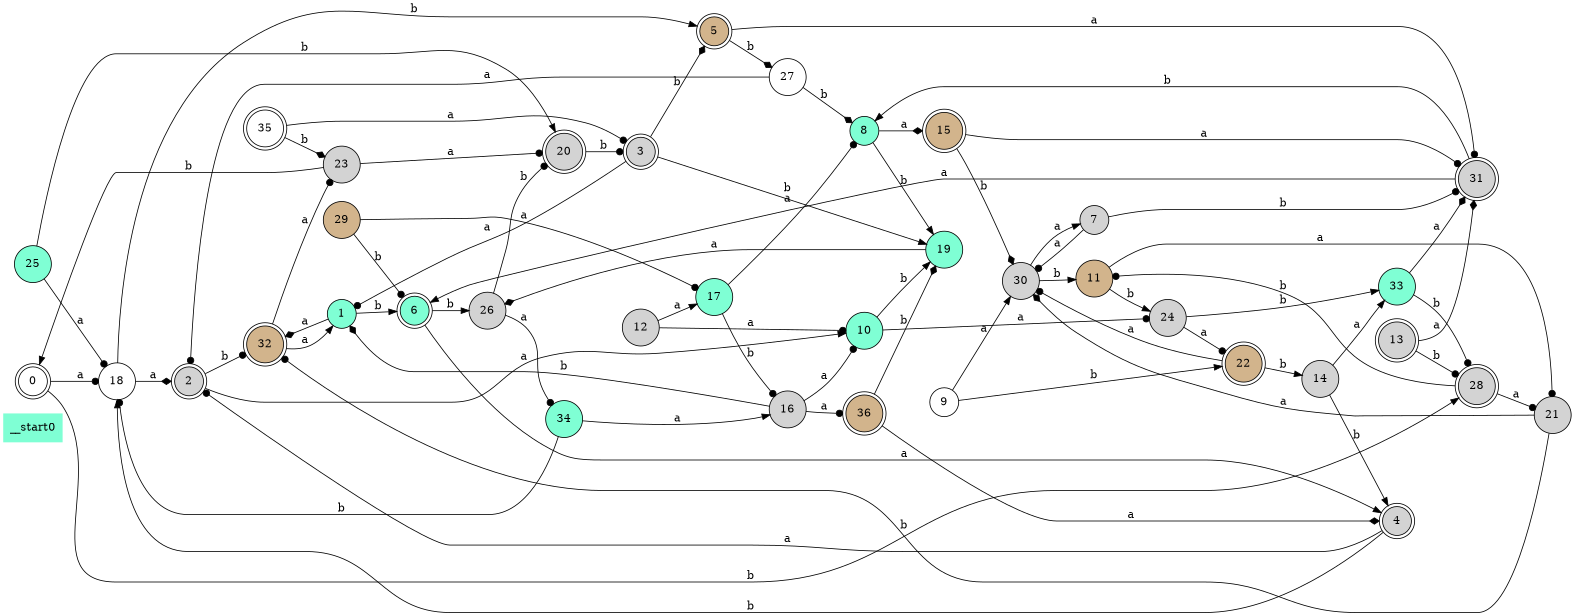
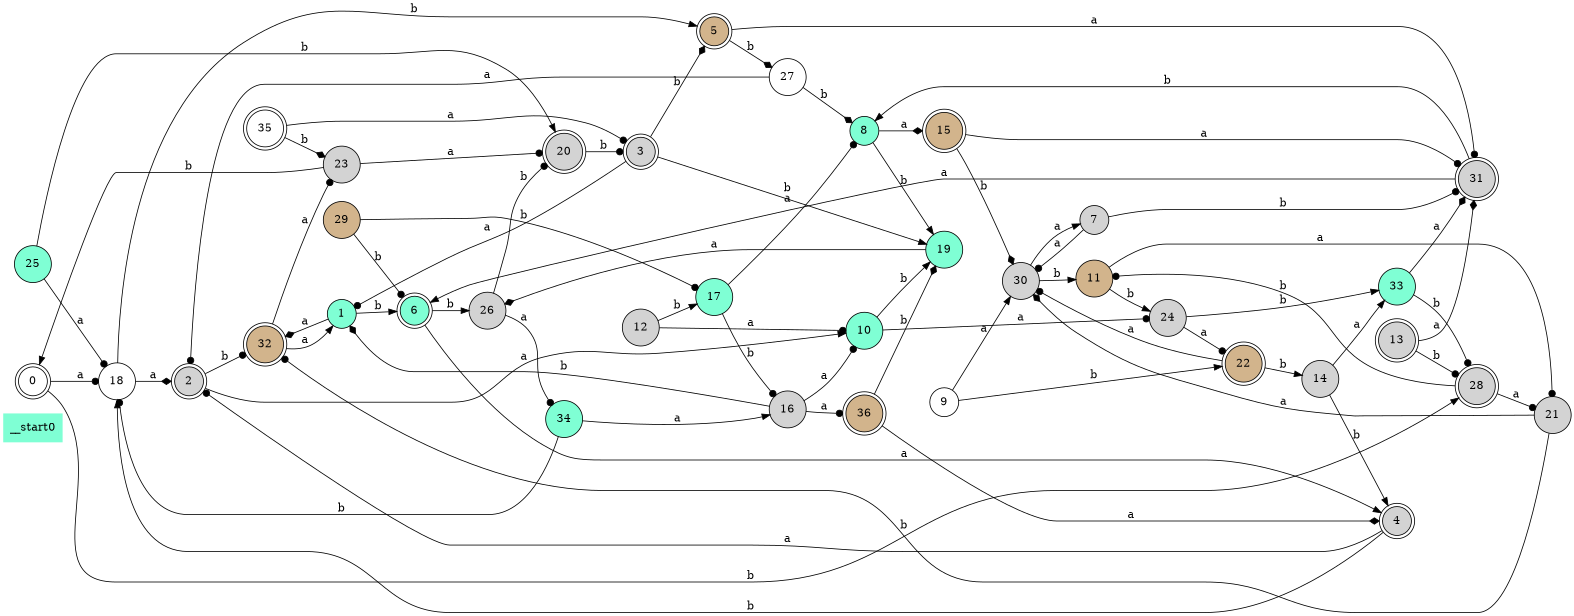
(524, 216) -> (524, 216)
(678, 305) -> (678, 305)
